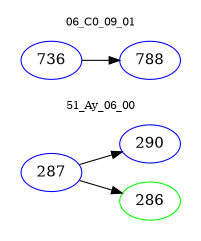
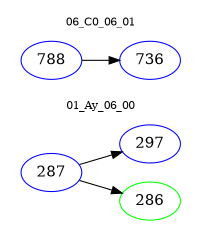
(101, 23) -> (101, 23)
(95, 60) -> (95, 60)
(101, 106) -> (101, 106)
(150, 144) -> (150, 144)
